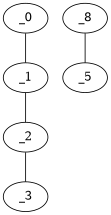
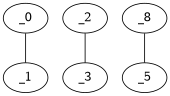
(26, 108) -> none
